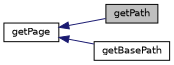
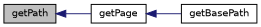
(87, 22) -> (79, 14)
